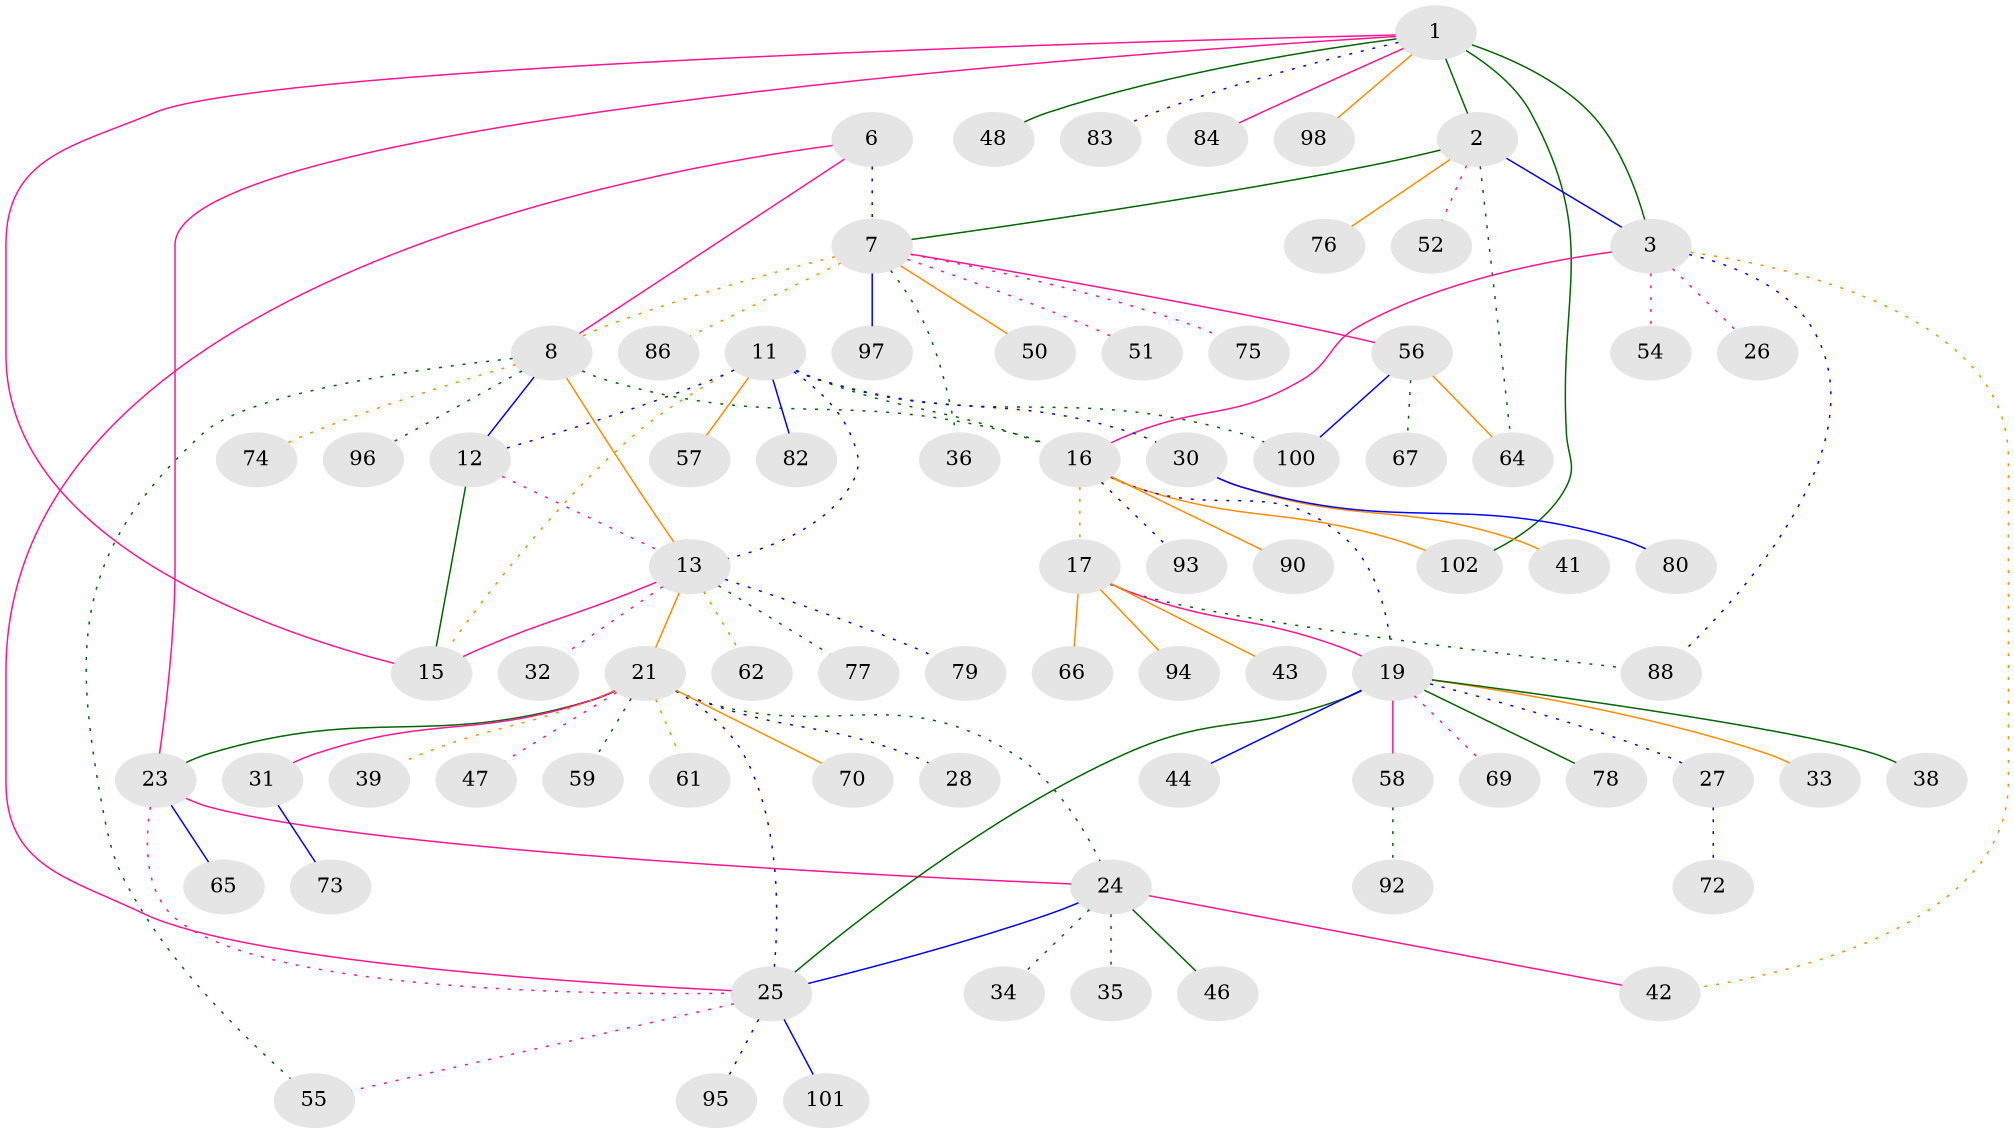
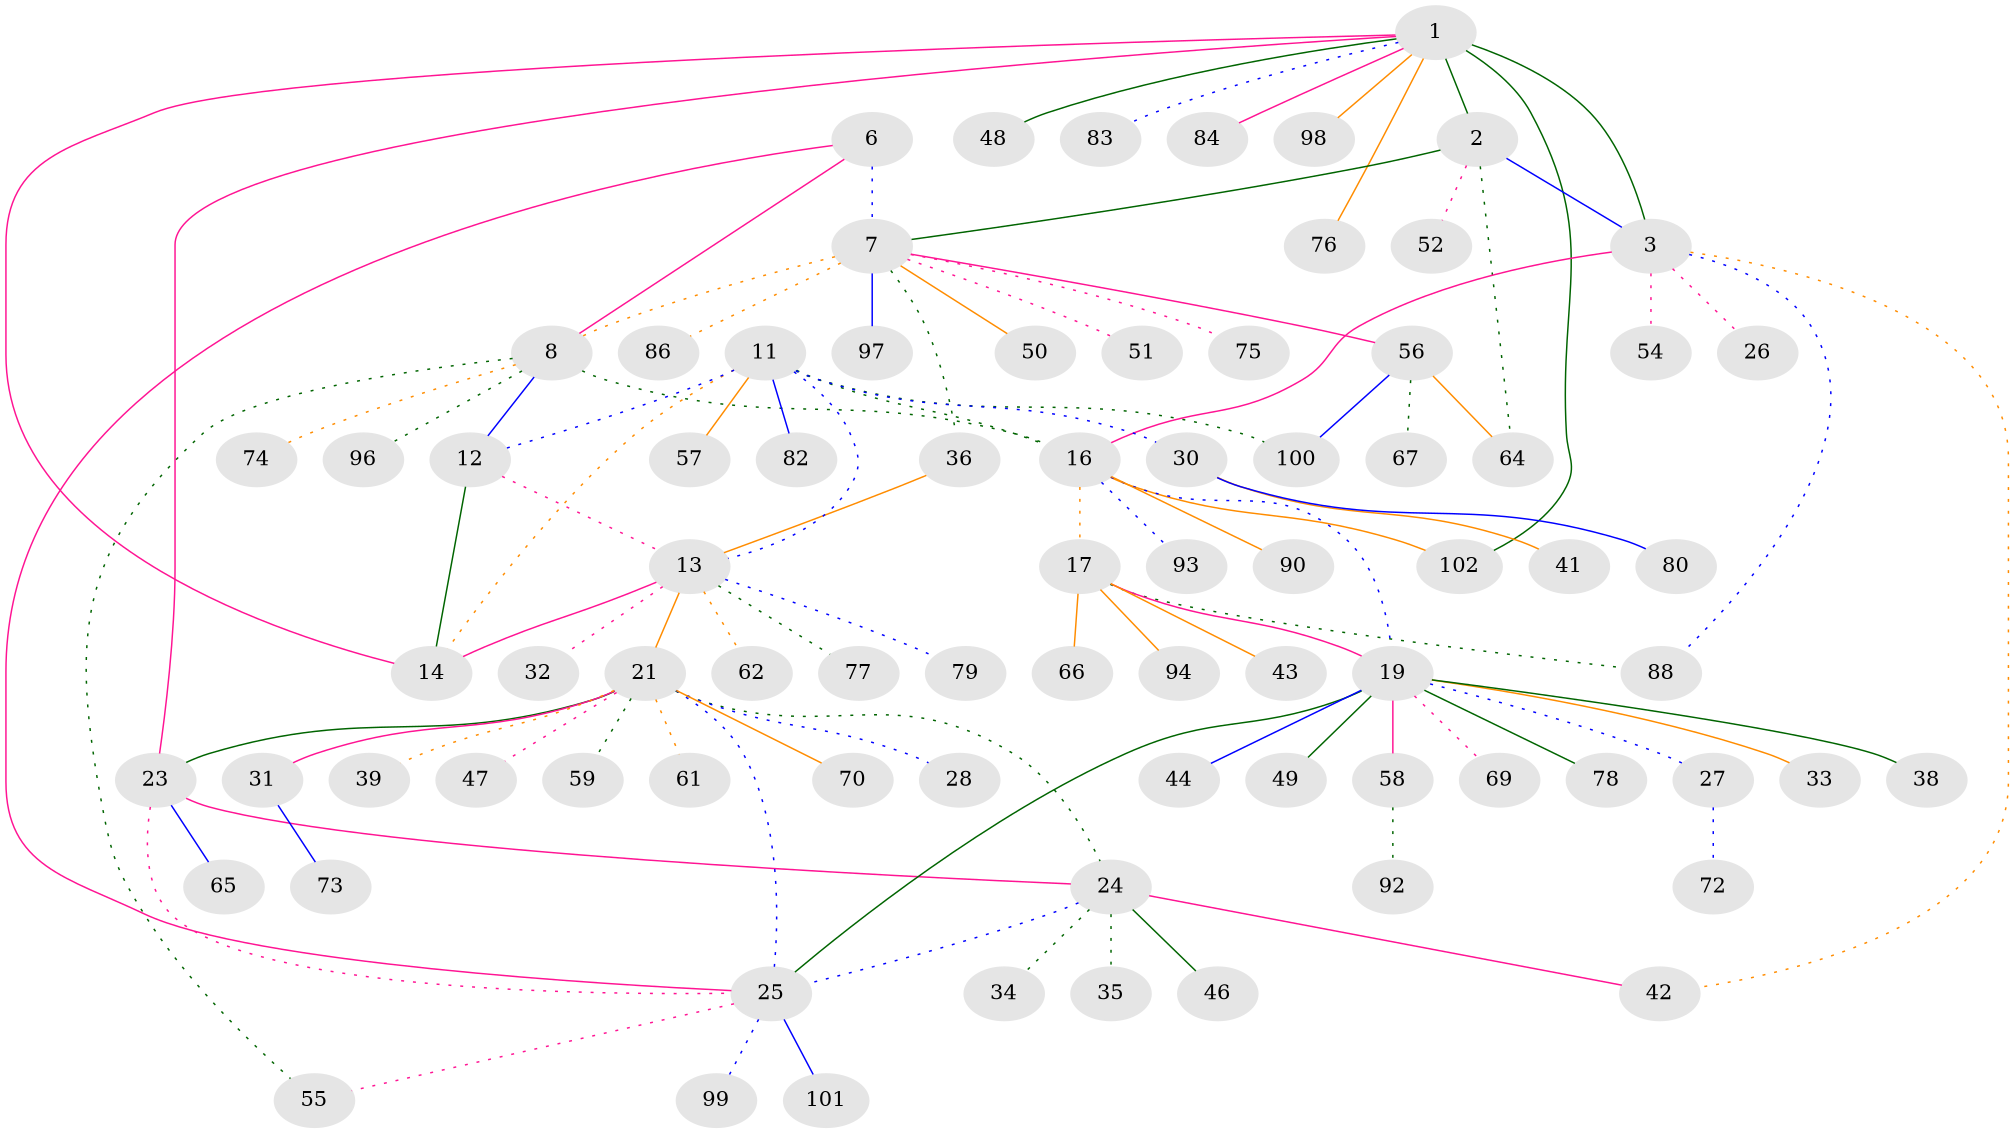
(1401, 193) -> (1381, 140)
(622, 465) -> (846, 507)
(432, 673) -> (432, 673)
none -> (1286, 780)
(945, 947) -> (945, 947)
(716, 1101) -> (716, 1101)
